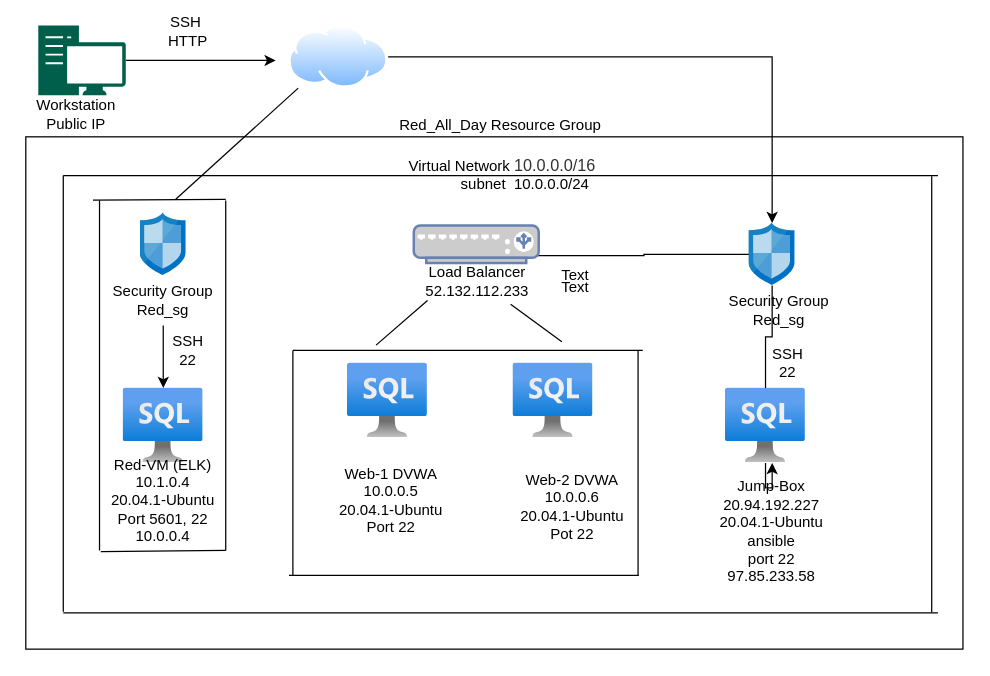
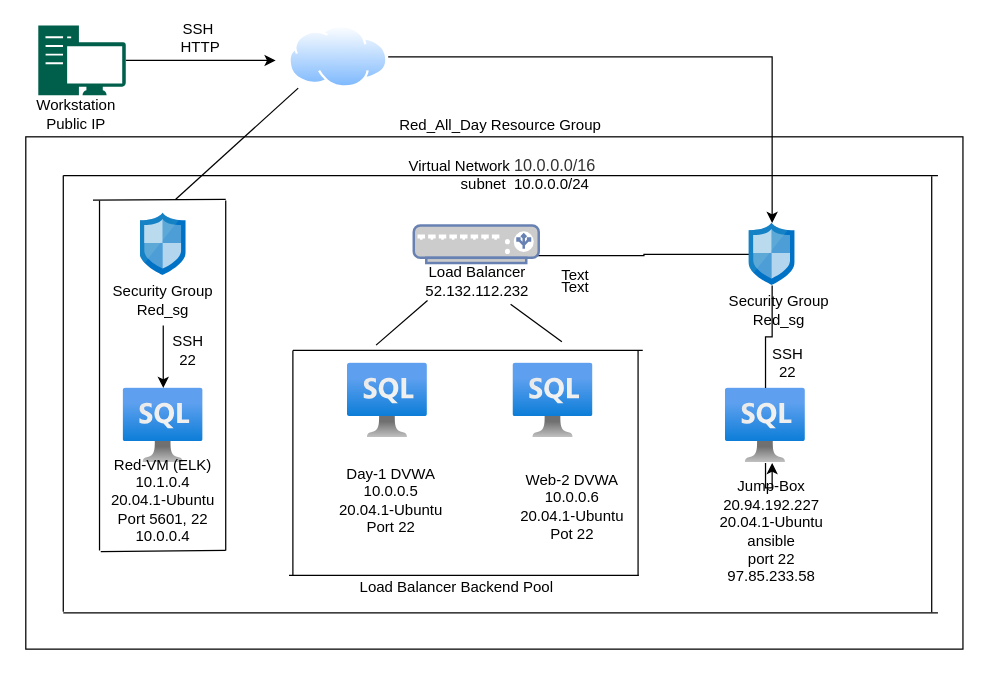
(188, 32) -> (201, 38)
(478, 282) -> (478, 282)
(391, 501) -> (391, 501)
none -> (457, 588)
